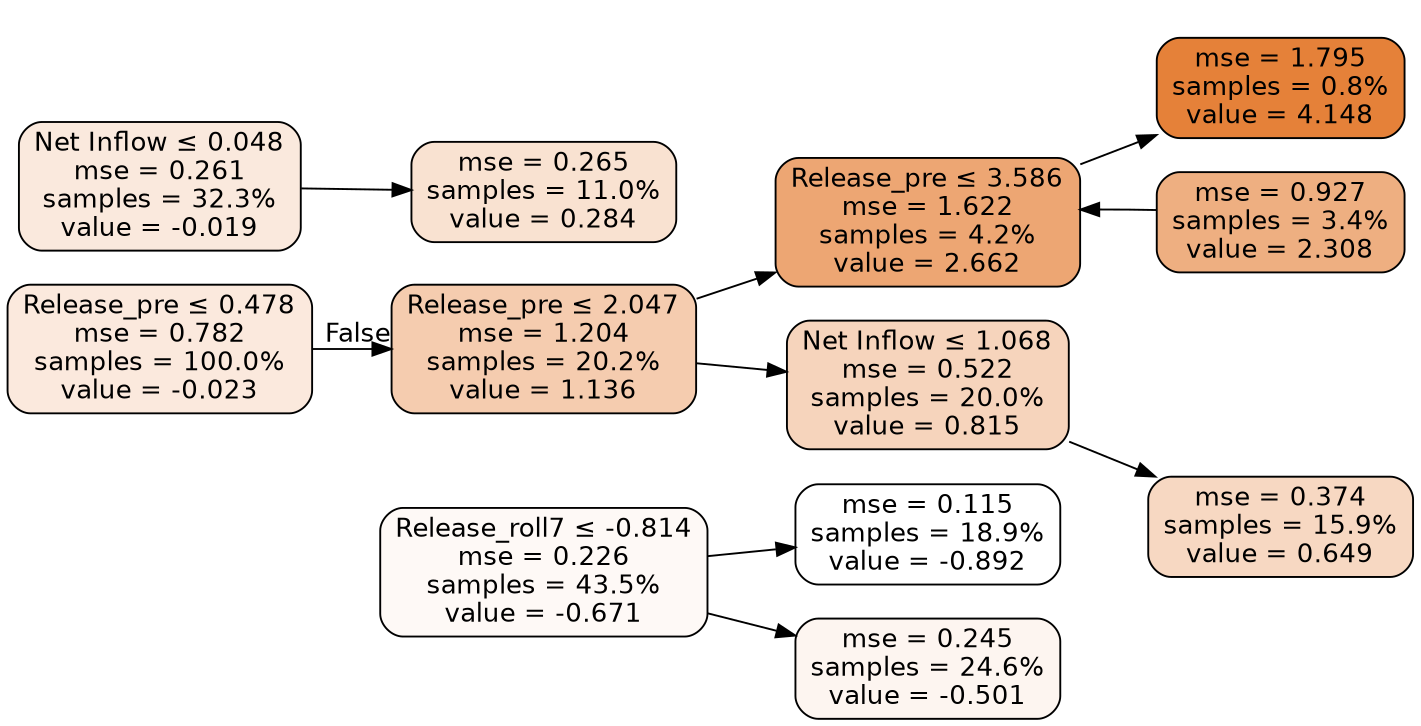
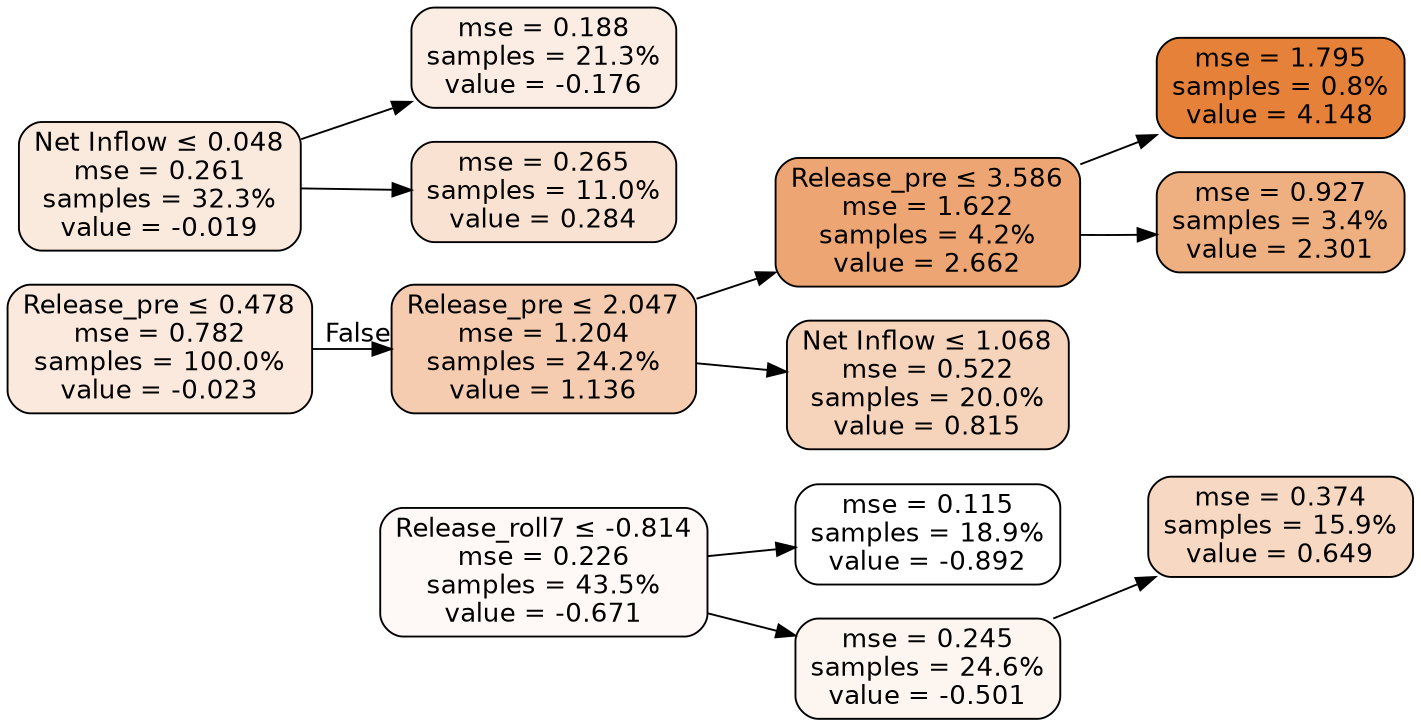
none -> (544, 58)
(1128, 210) -> (1109, 235)
(1281, 250) -> (1281, 250)
(544, 362) -> (544, 362)
(1103, 456) -> (1095, 601)
